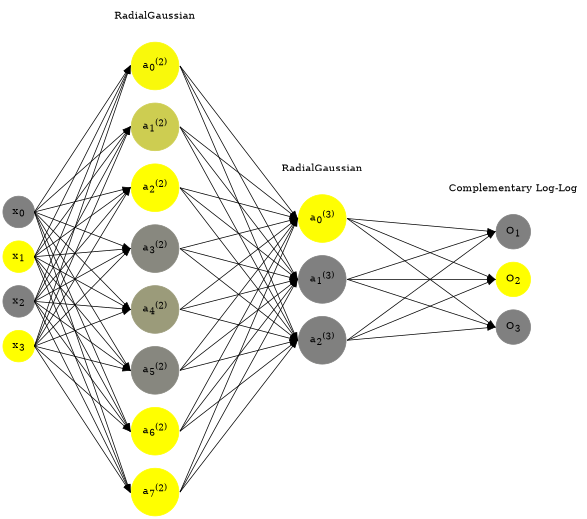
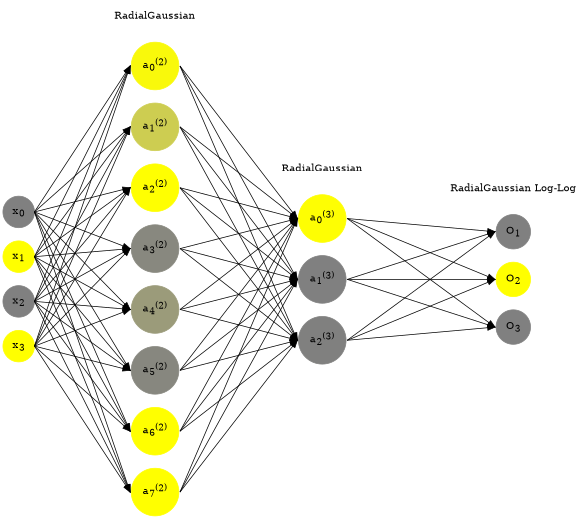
(513, 188) -> (513, 188)
